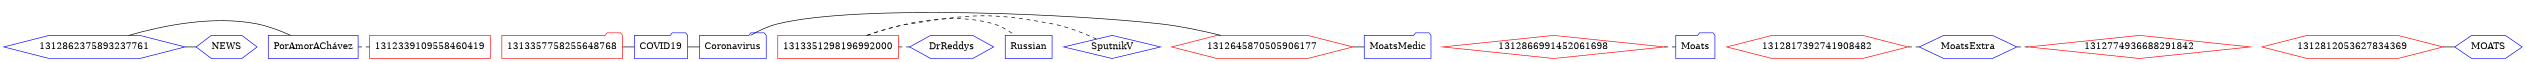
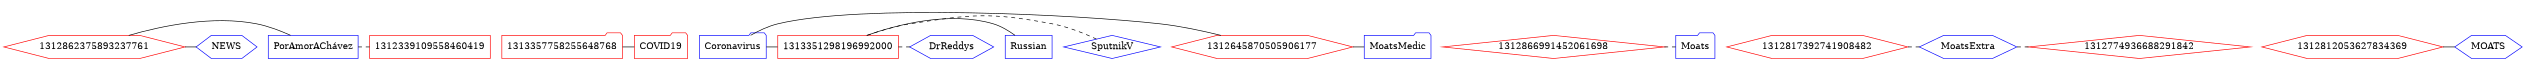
(976, 20) -> (976, 20)
(94, 47) -> (94, 47)
(661, 47) -> (661, 47)
(694, 47) -> (772, 47)
